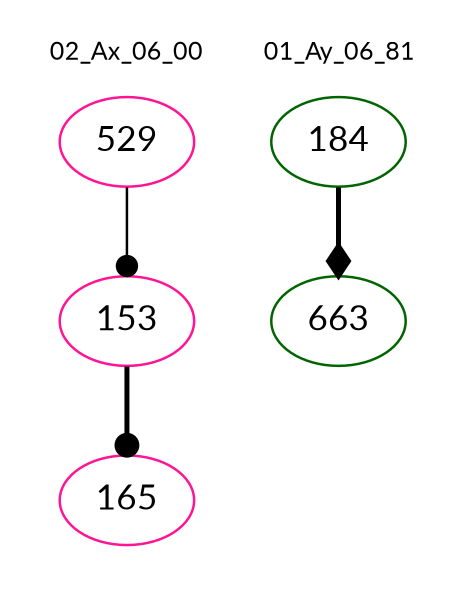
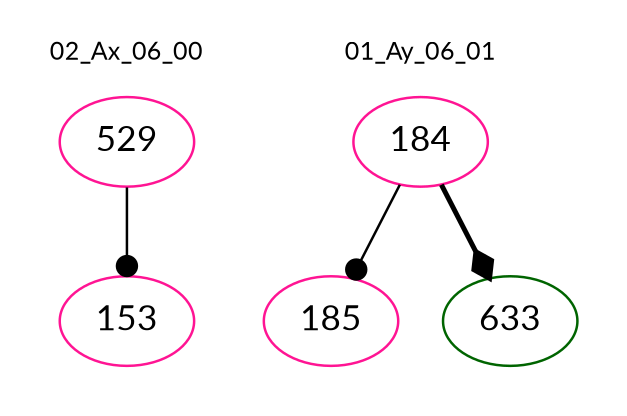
(340, 54) -> (421, 54)
(338, 142) -> (421, 142)
none -> (331, 321)
(338, 321) -> (510, 321)
(127, 500) -> none
